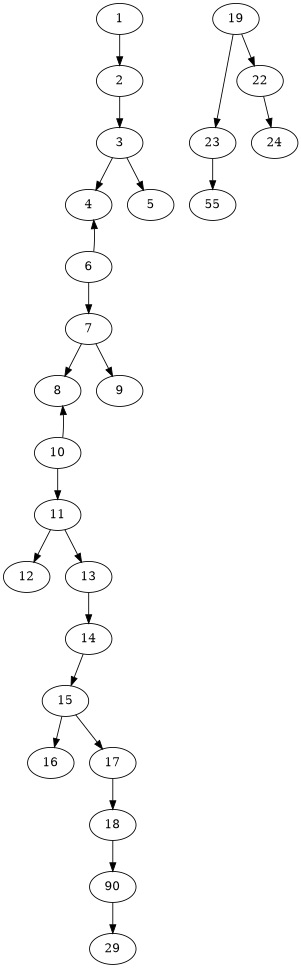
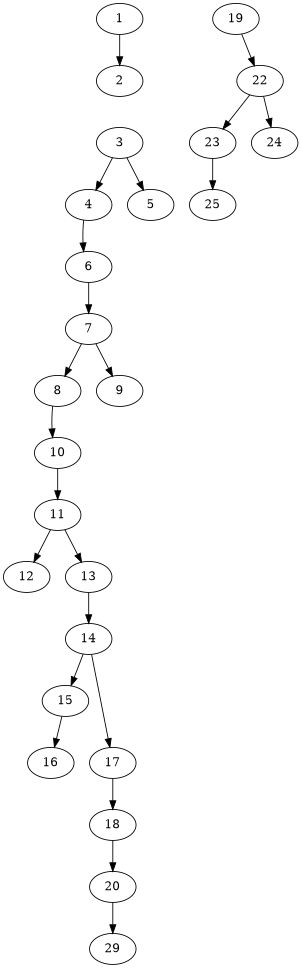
(225, 77) -> (239, 109)
(120, 108) -> none
(213, 205) -> (213, 205)
(94, 240) -> (83, 231)
(63, 426) -> (52, 417)
(86, 729) -> (100, 697)
(113, 887) -> (113, 887)
